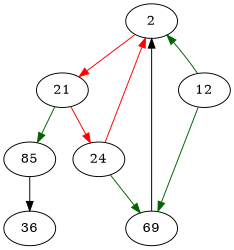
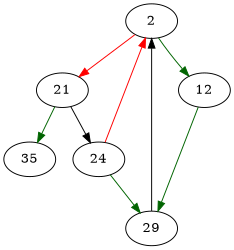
(186, 58) -> (170, 54)
(78, 120) -> (78, 120)
(30, 159) -> (30, 159)
(30, 228) -> none
(152, 228) -> (152, 228)
